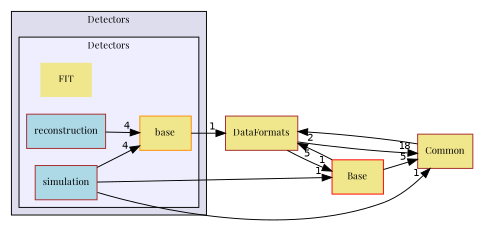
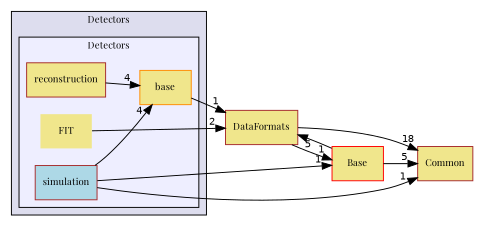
(66, 131) -> (66, 80)
(363, 137) -> (154, 130)
